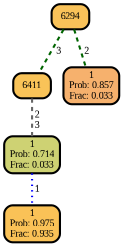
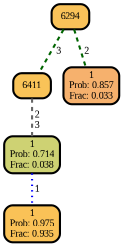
(32, 155) -> (32, 155)
